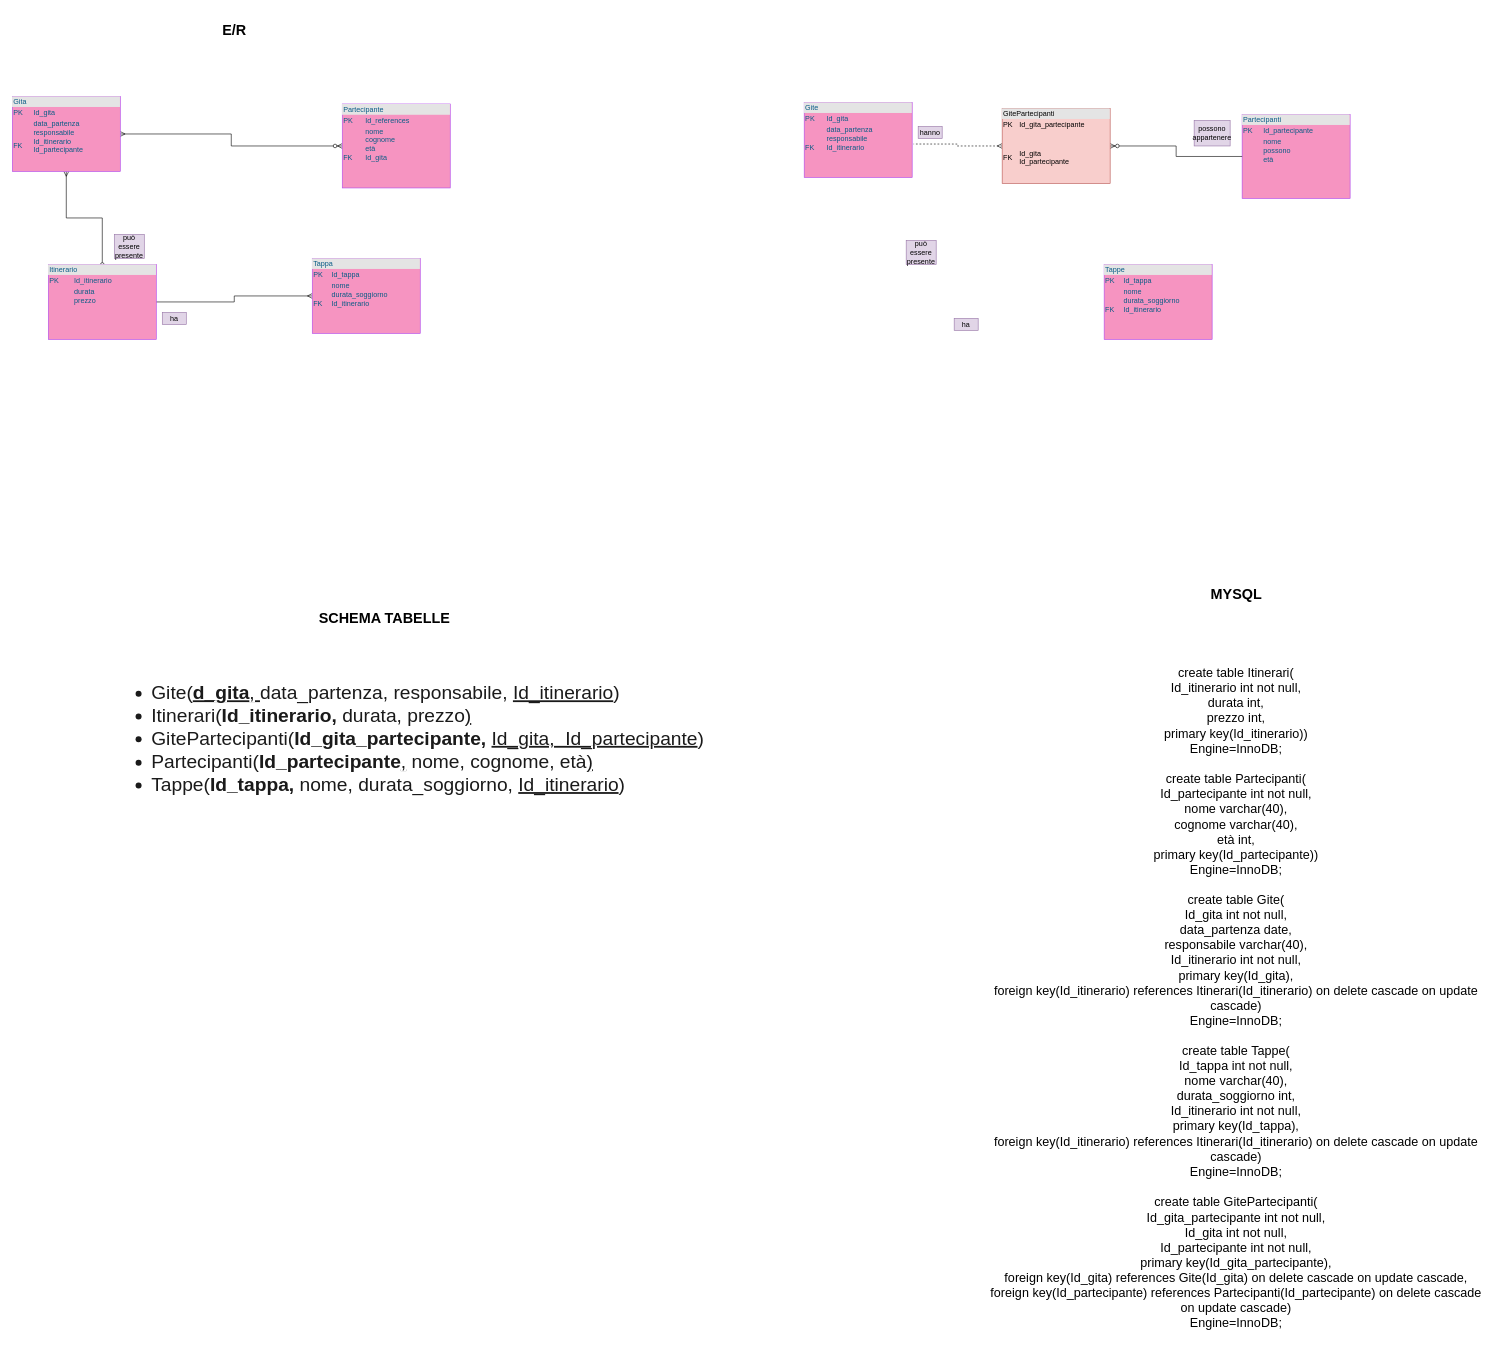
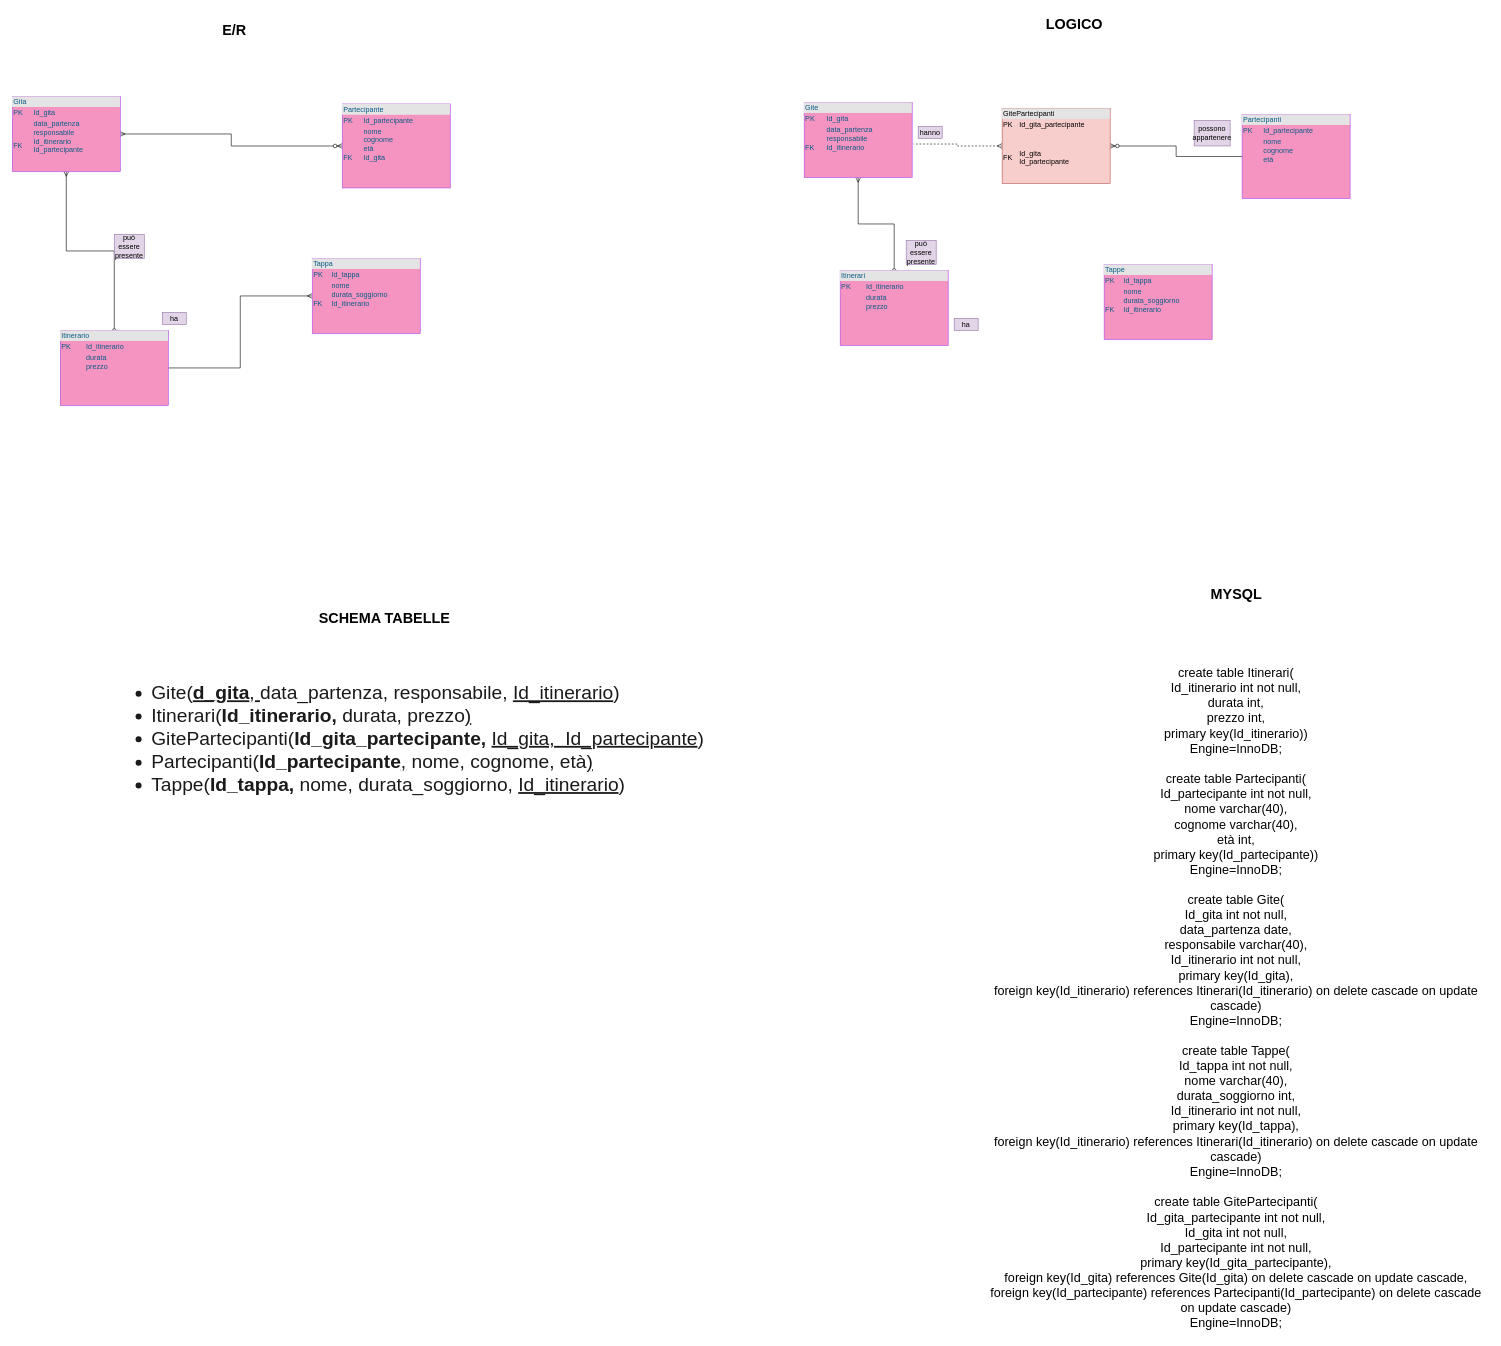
none -> (1074, 24)
(373, 130) -> (376, 130)
(1276, 136) -> (1276, 136)
none -> (858, 202)
(102, 302) -> (114, 368)
none -> (894, 308)
